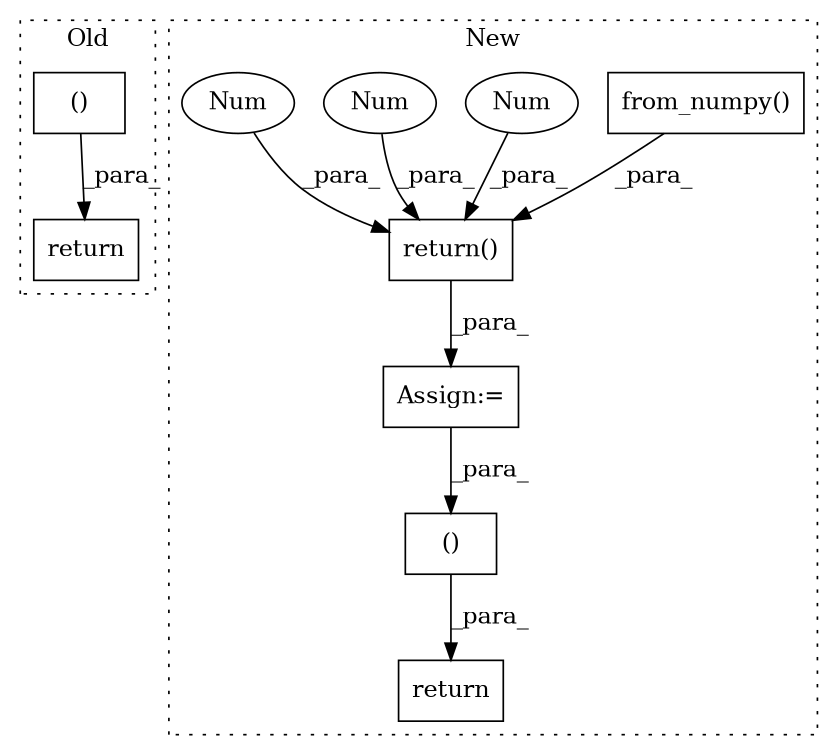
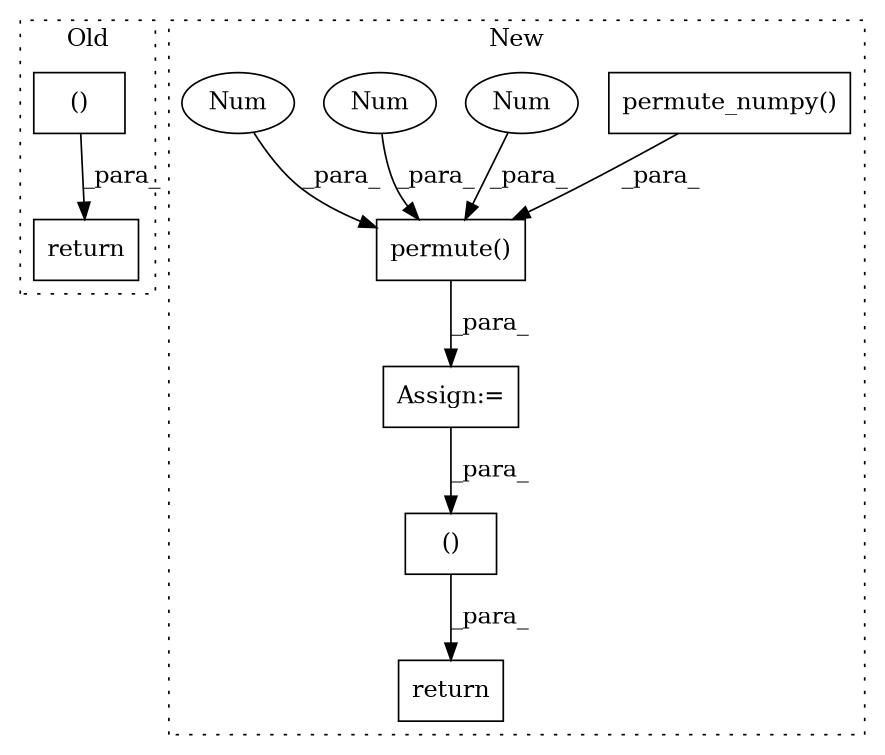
(706, 103) -> (730, 103)
(451, 250) -> (451, 250)
